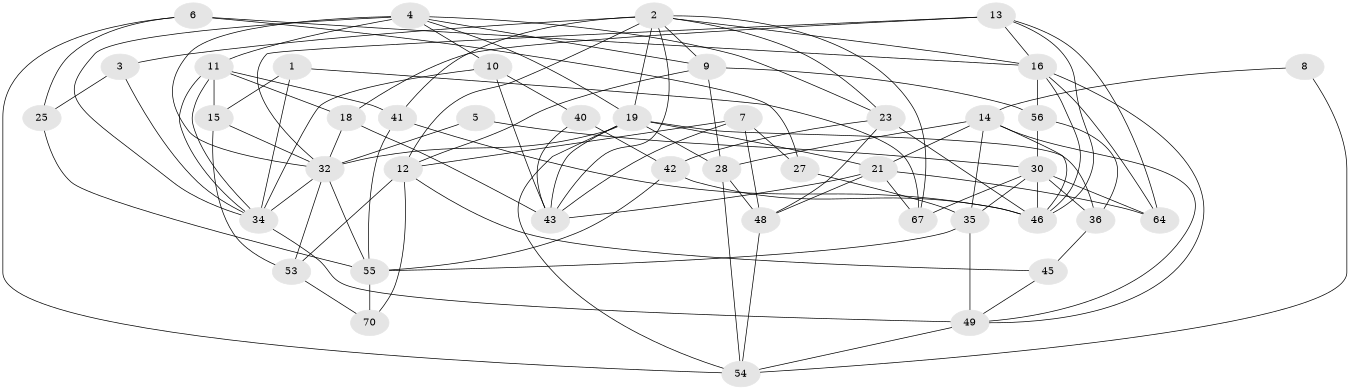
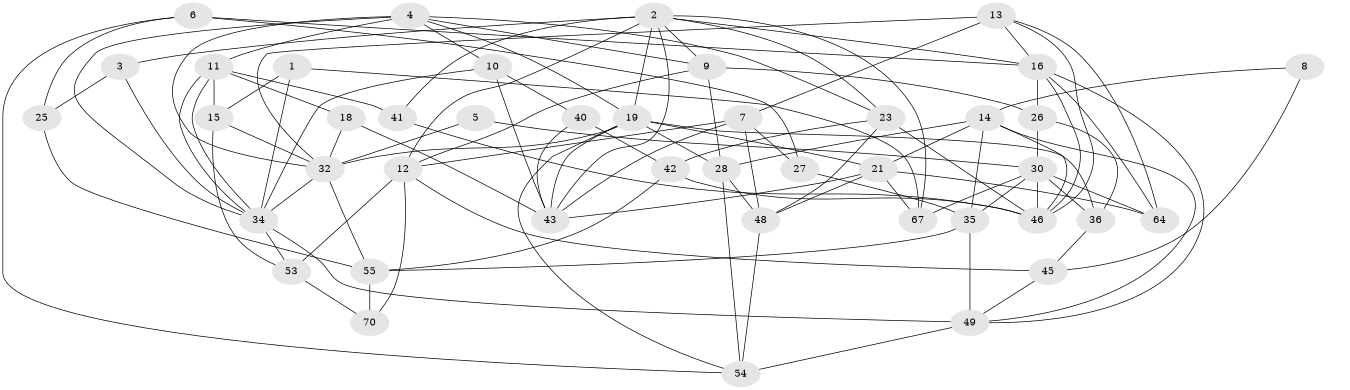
(535, 45) -> (864, 69)
(1038, 118) -> (1038, 118)
(371, 193) -> none
(308, 220) -> (272, 241)
(1160, 333) -> (1212, 211)
